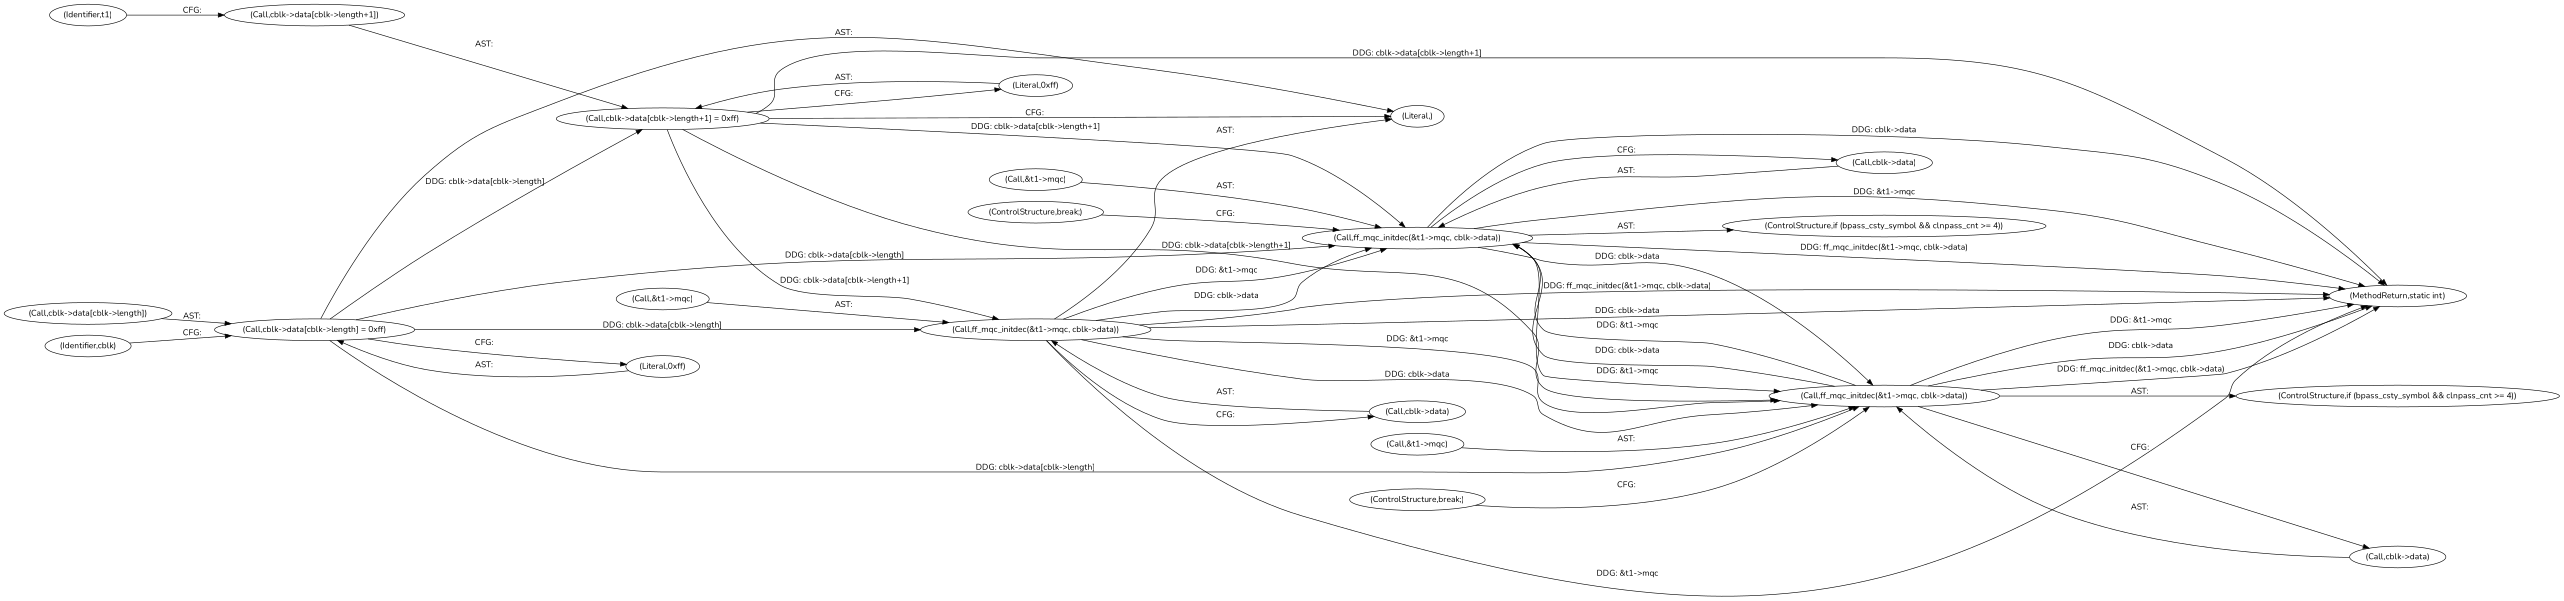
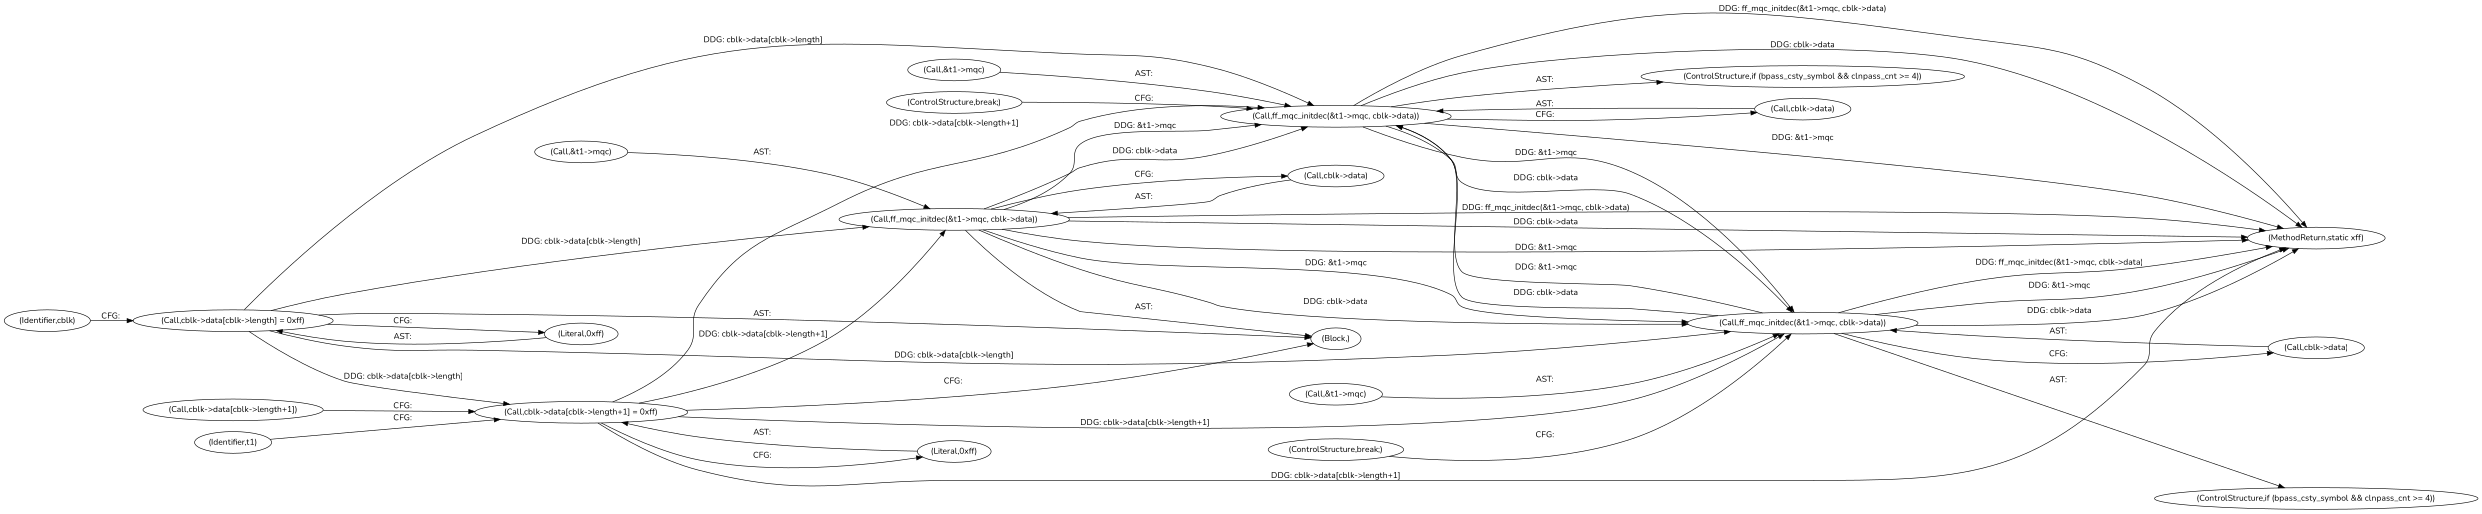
(172, 15) -> (382, 430)
(485, 44) -> (404, 406)
(1417, 116) -> (1336, 339)
(2398, 296) -> (2316, 238)
(88, 313) -> none
